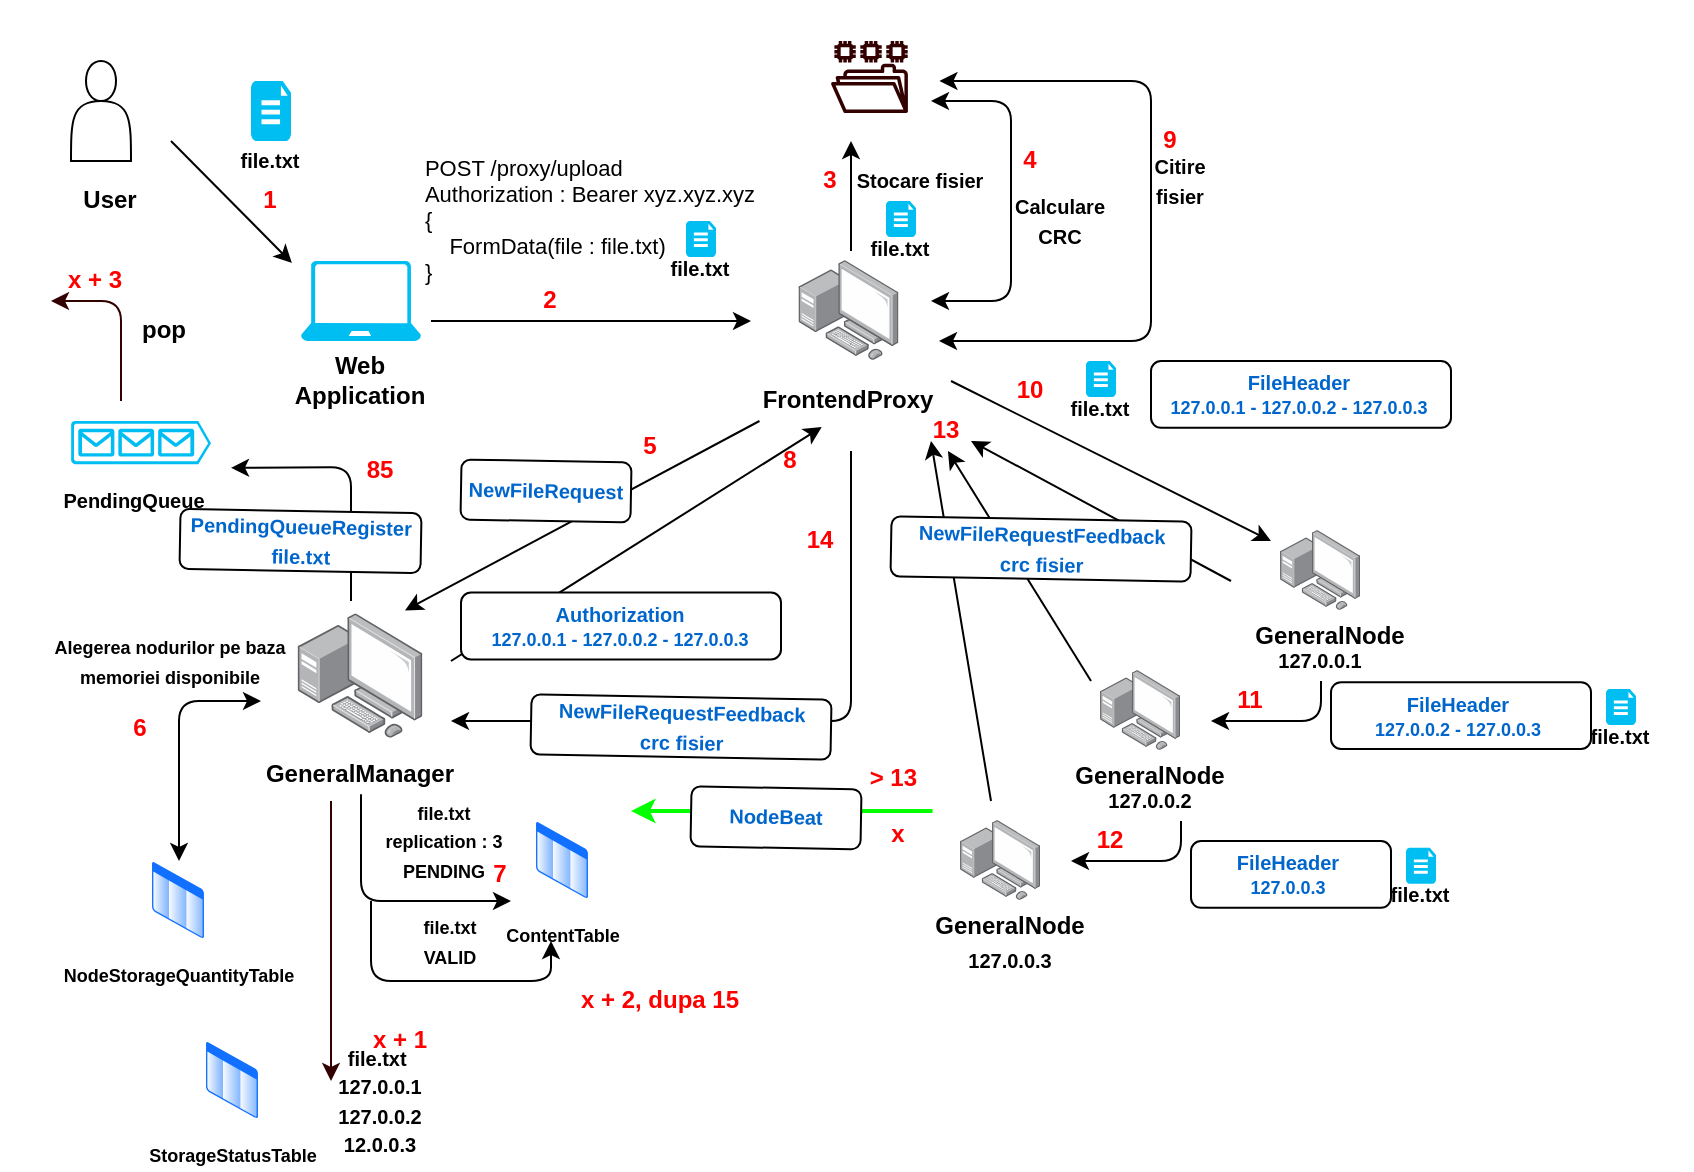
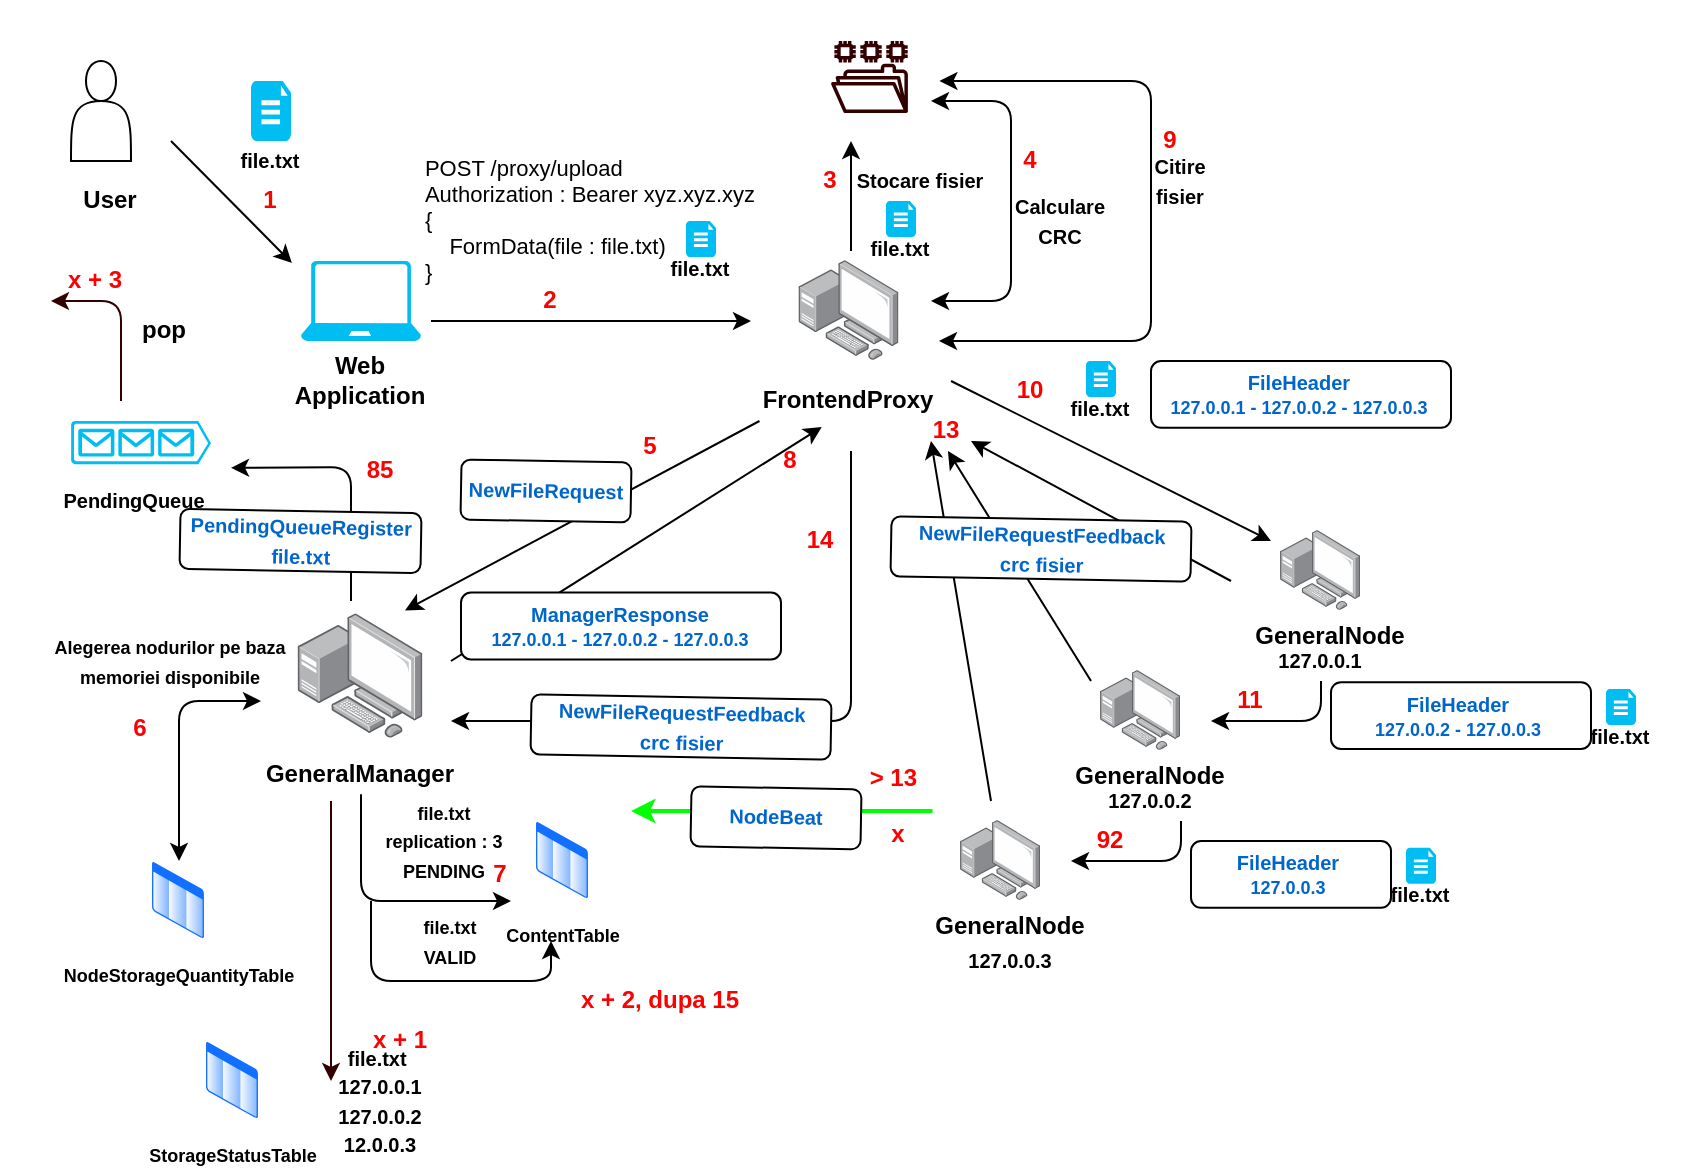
(621, 615) -> (621, 615)
(1111, 841) -> (1111, 841)
